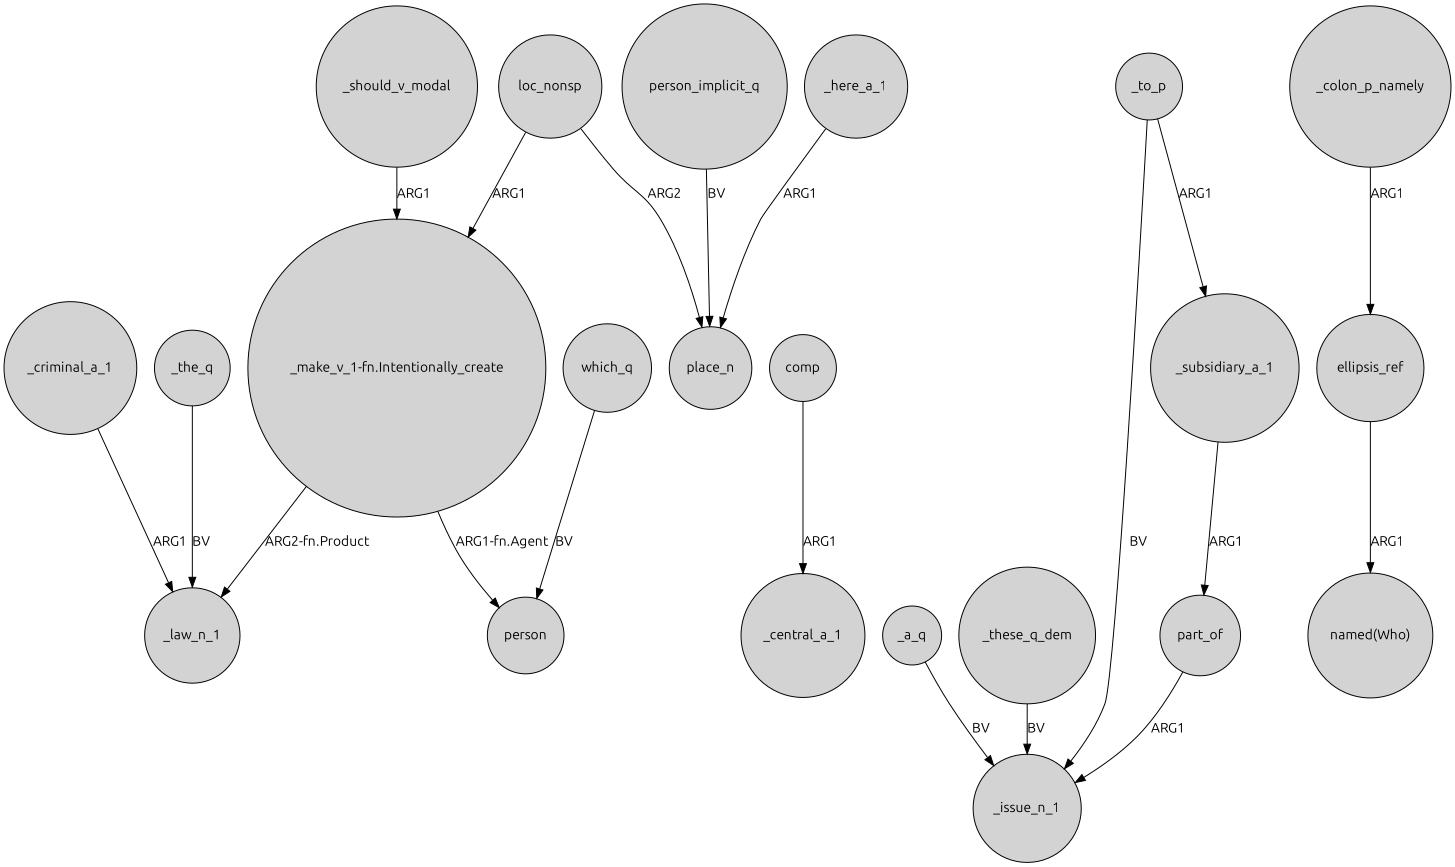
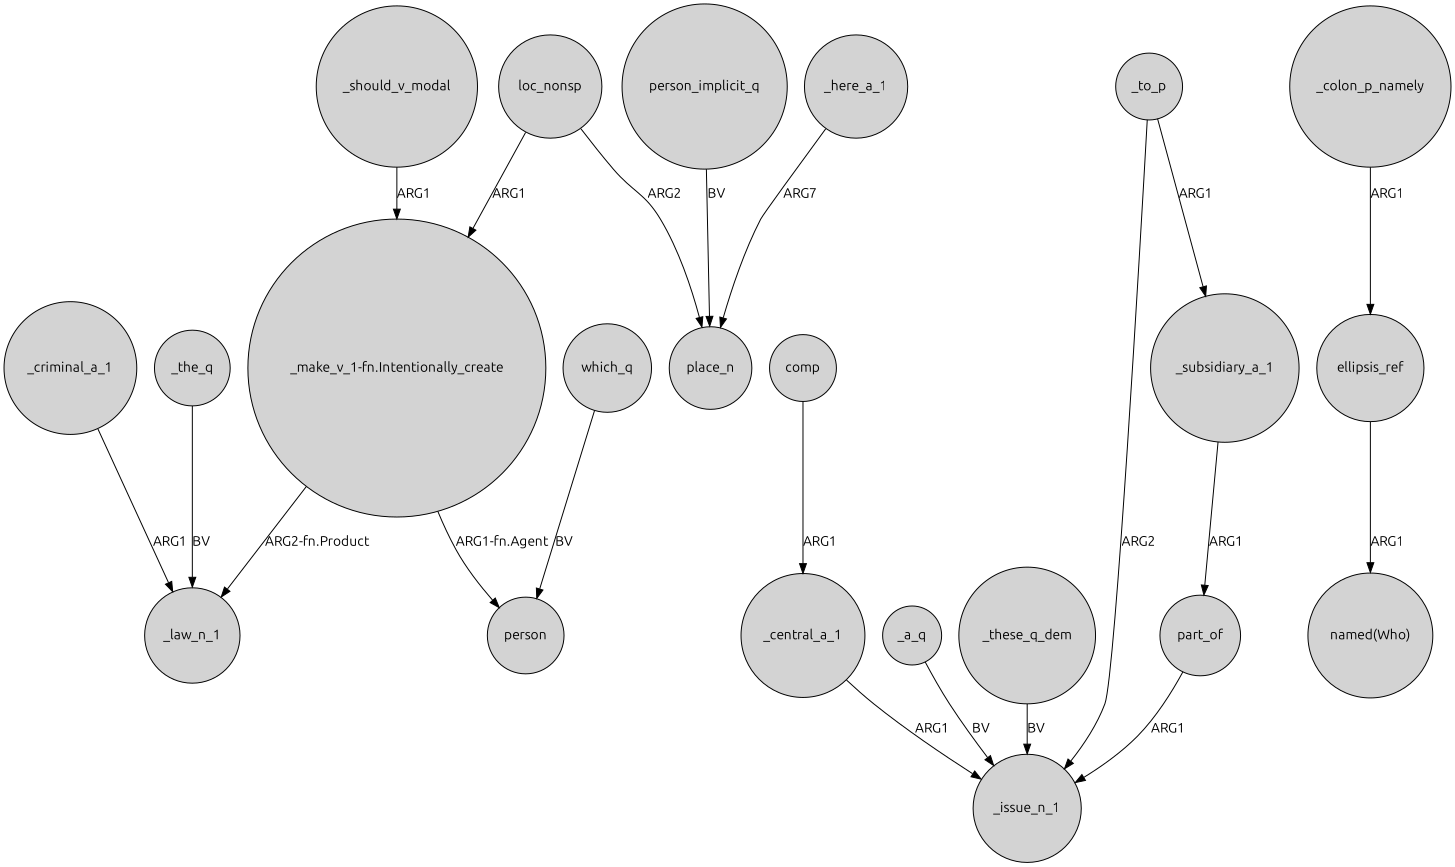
(801, 194) -> (801, 194)
(1139, 542) -> (1139, 542)
none -> (908, 729)
